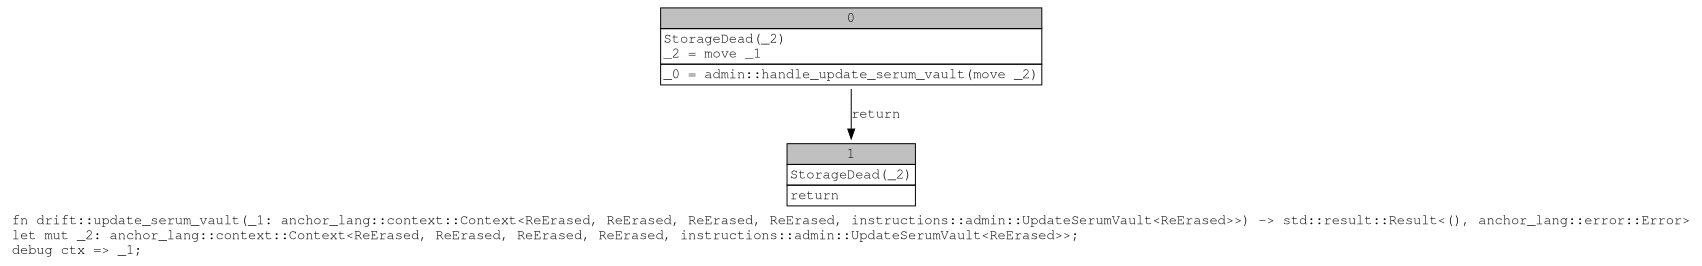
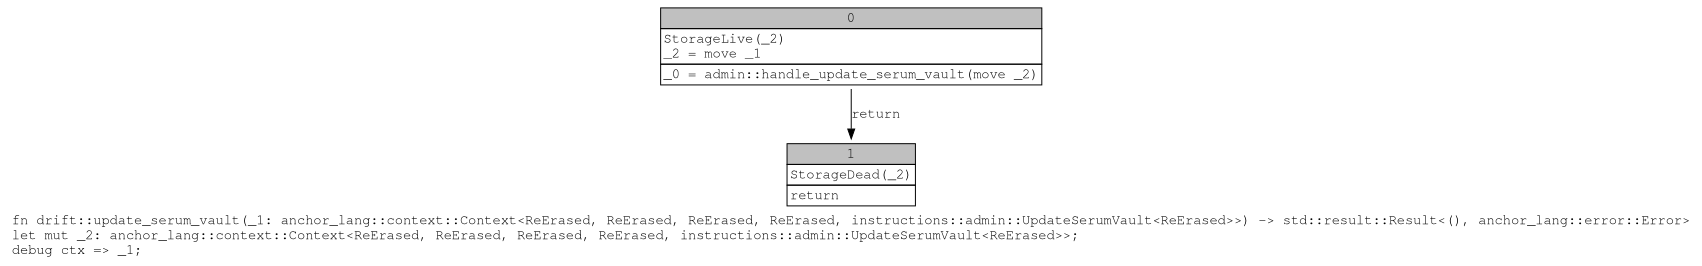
(725, 39) -> (725, 39)
